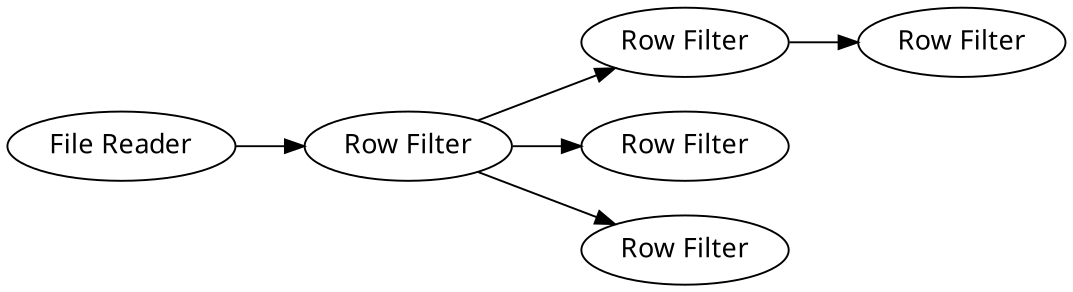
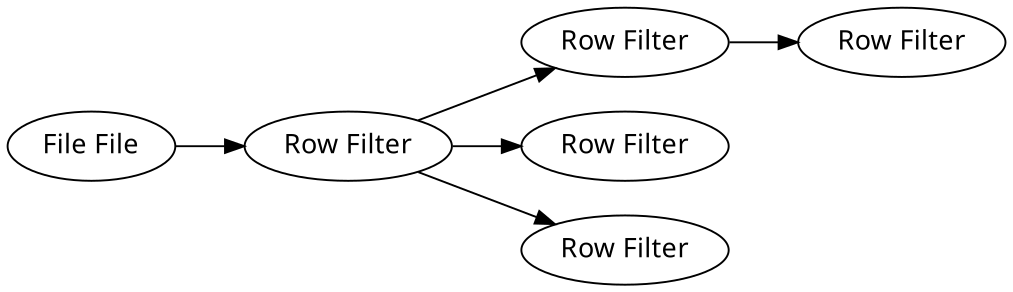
(121, 146) -> (91, 146)
